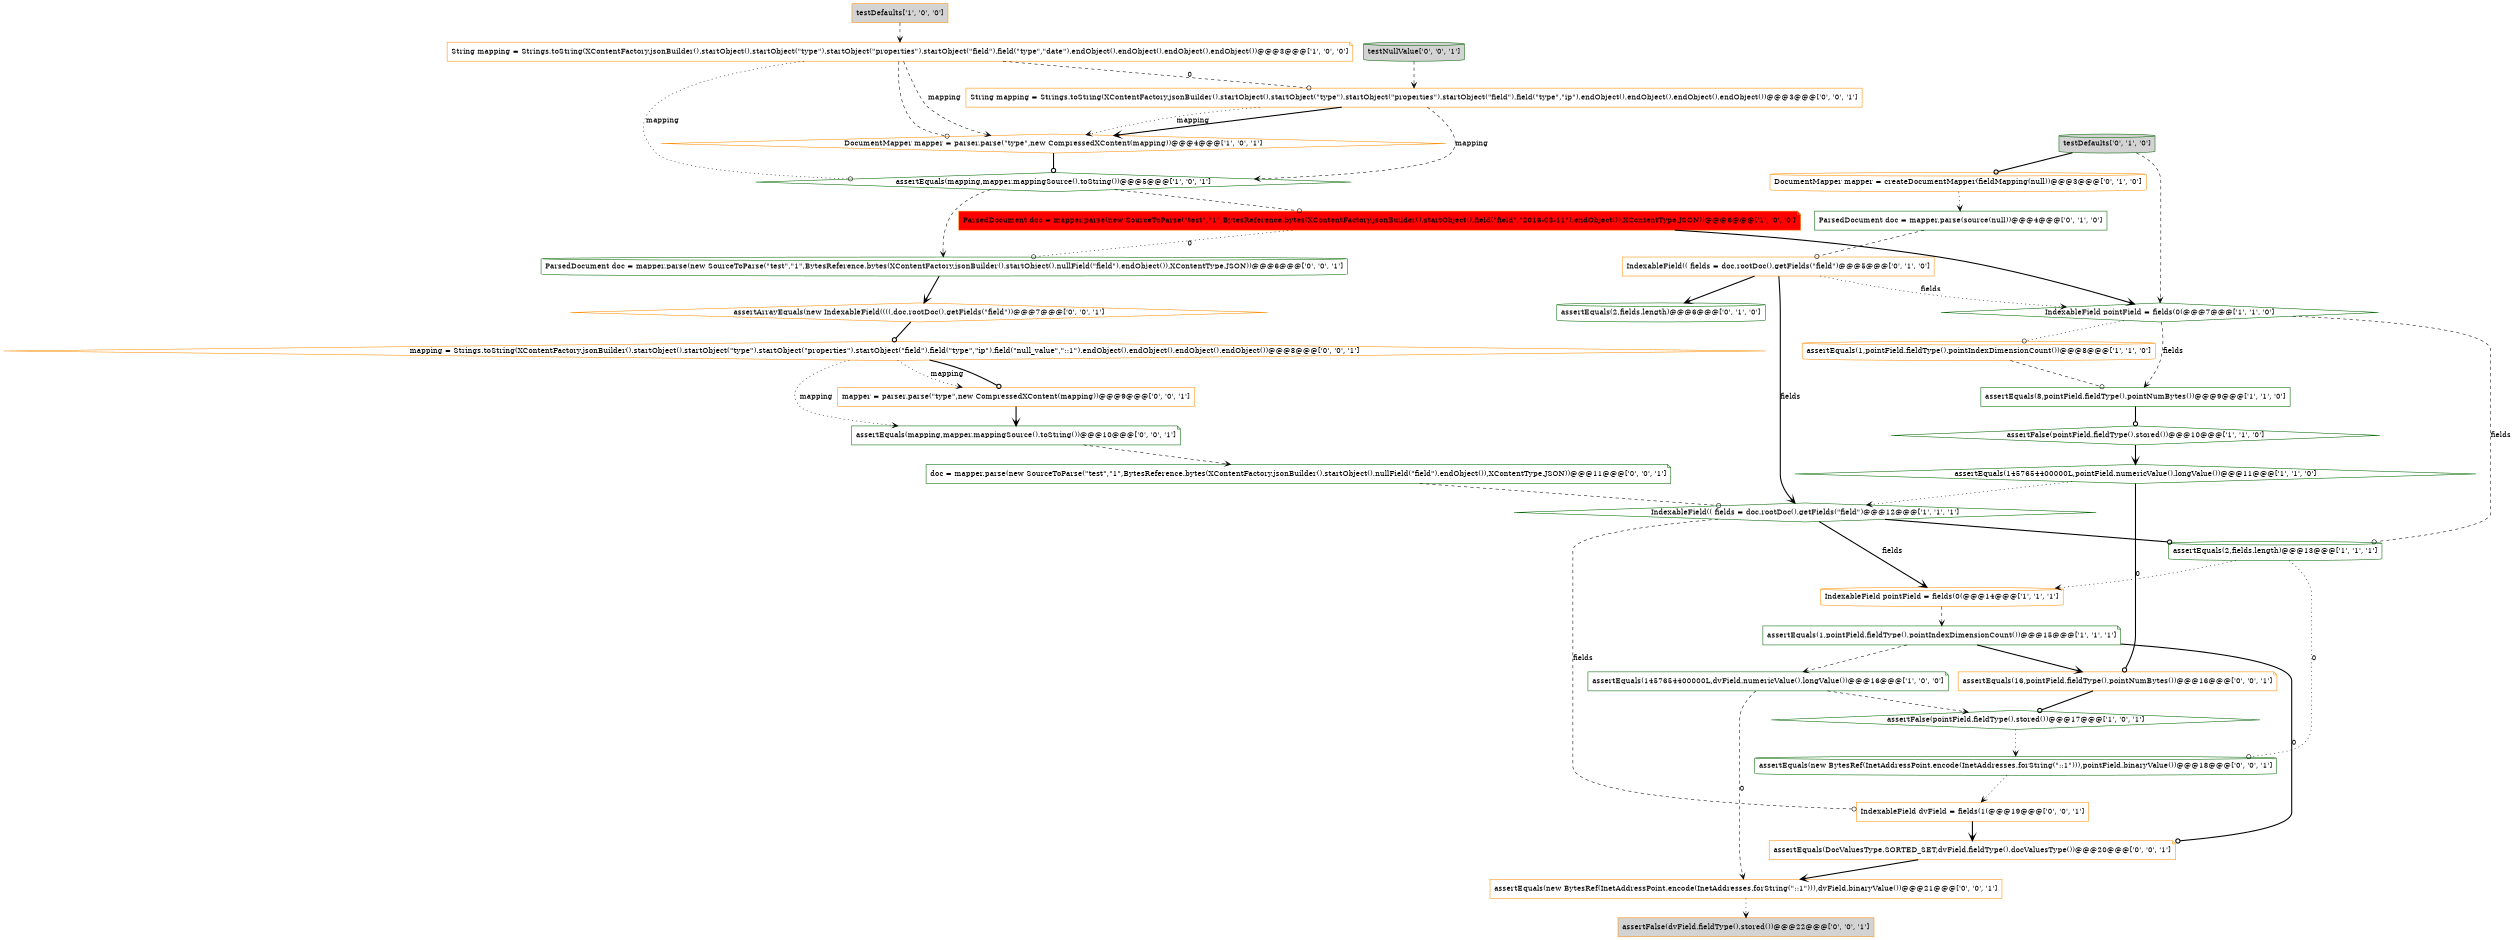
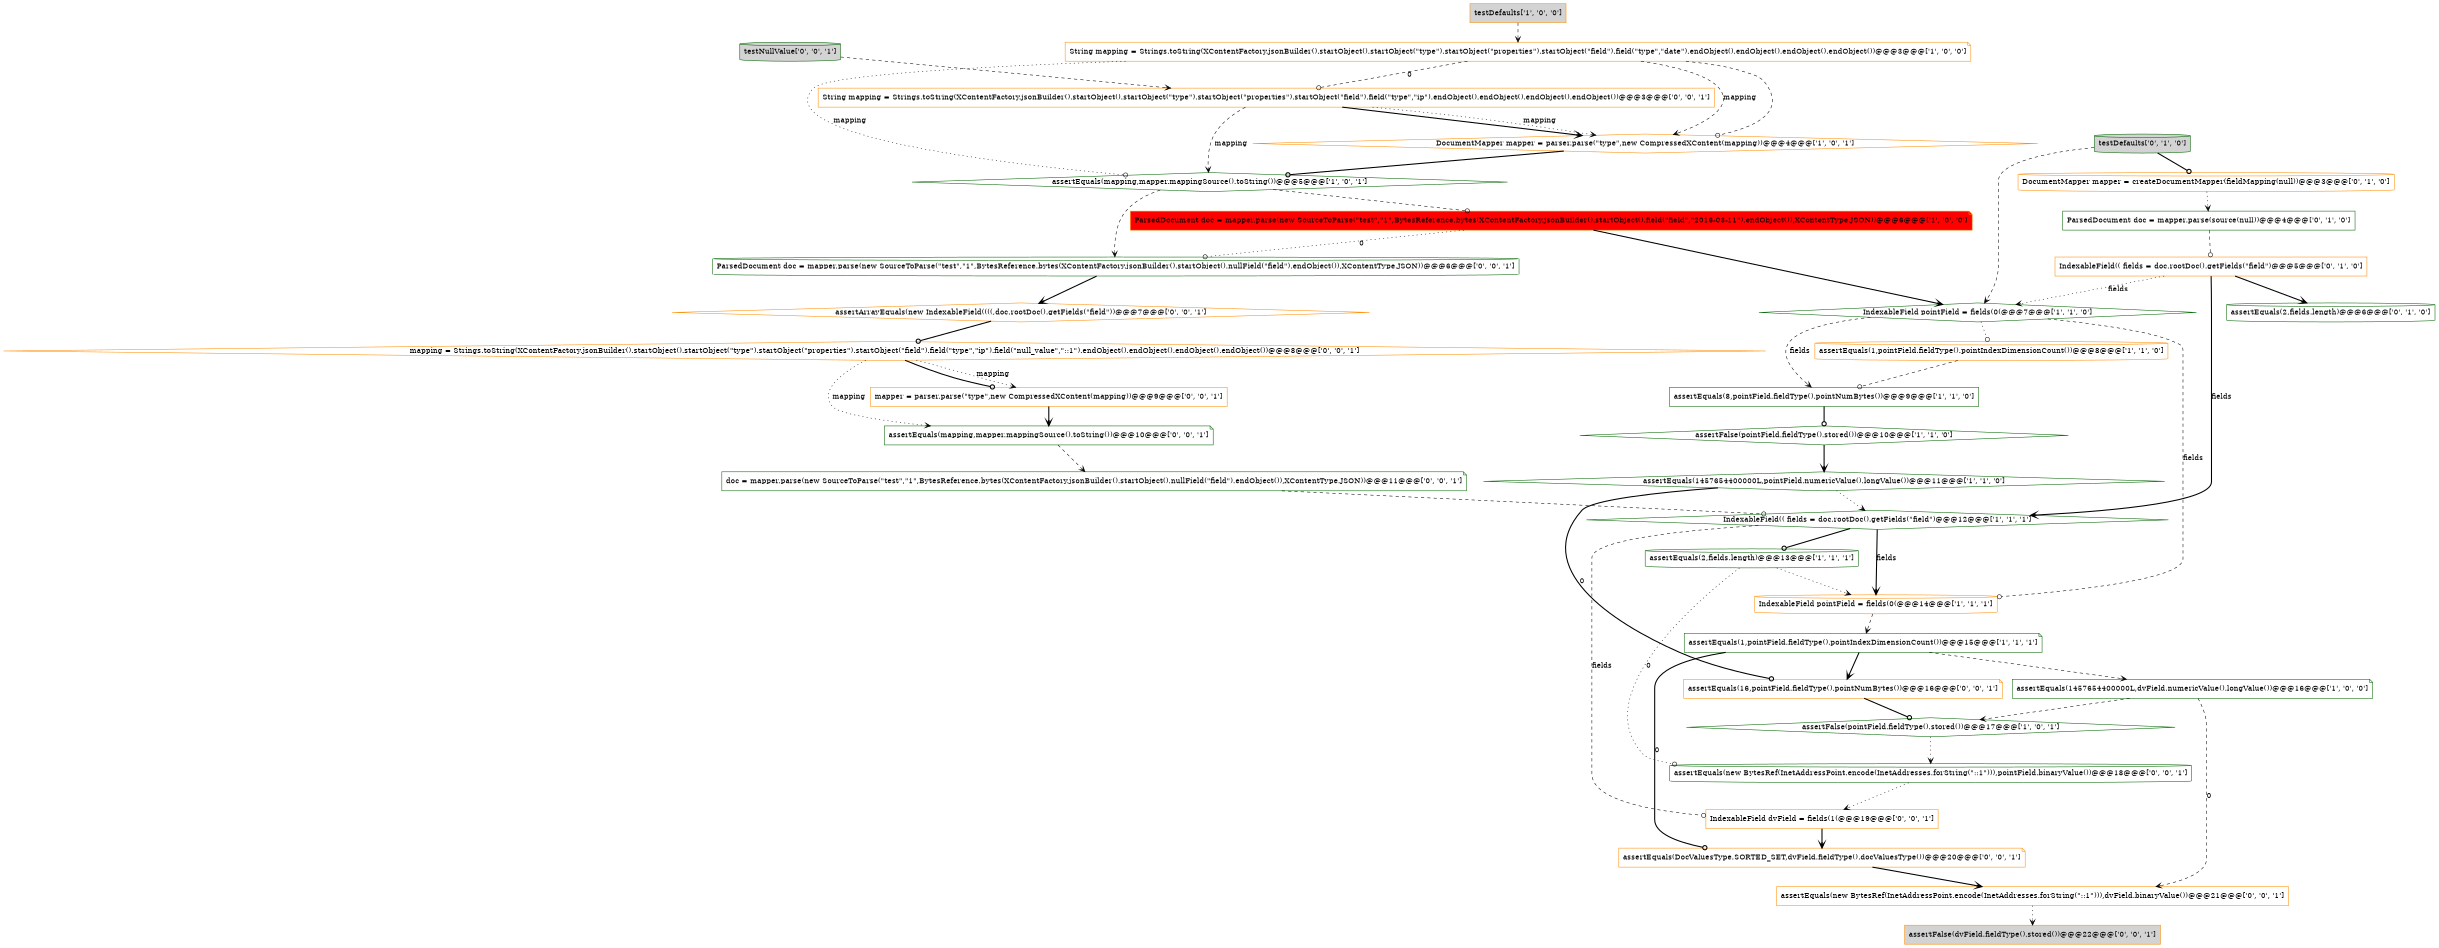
(2491, 389) -> (2183, 478)
